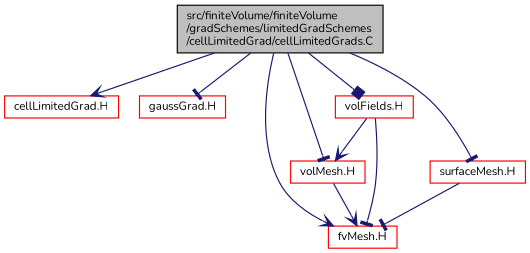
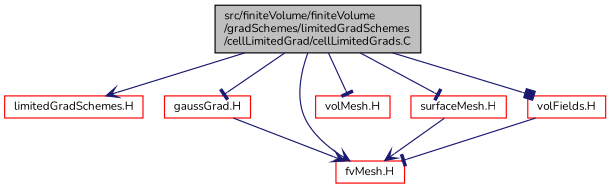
(62, 107) -> (74, 107)
(355, 135) -> none
(342, 200) -> (283, 137)
(423, 203) -> (419, 136)
